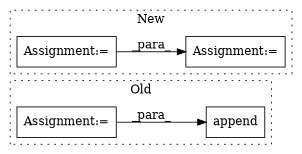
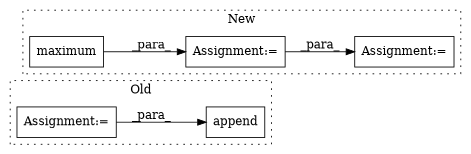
none -> (67, 52)
